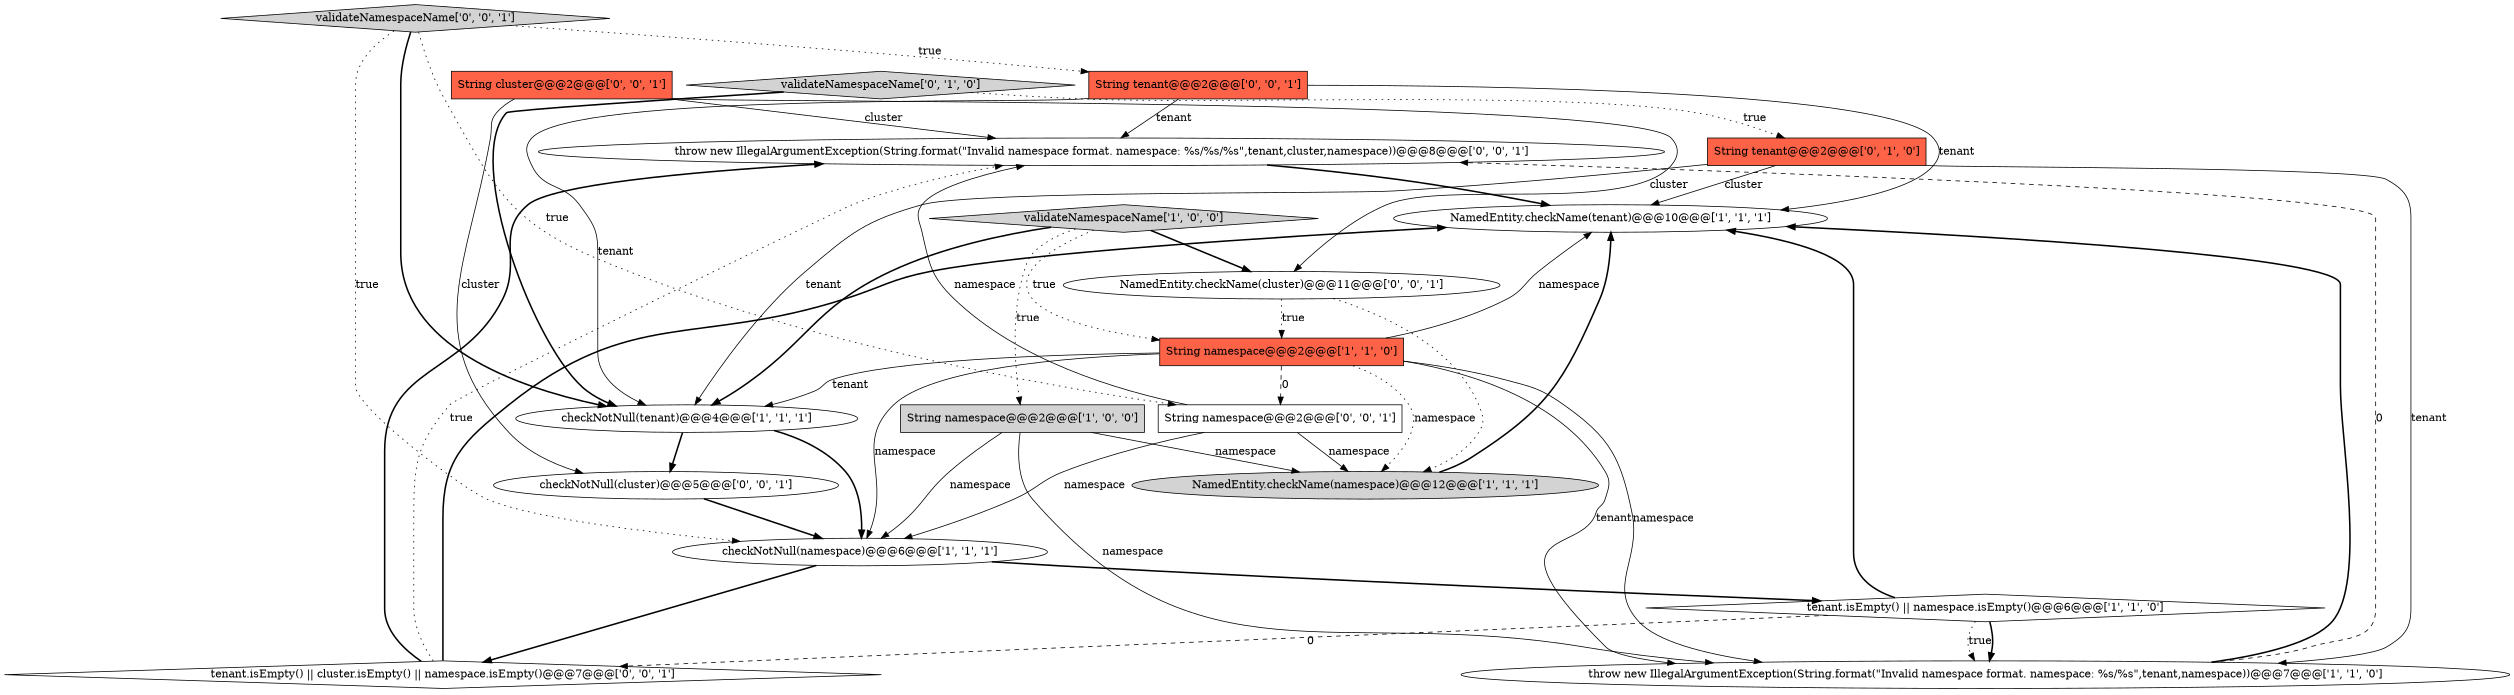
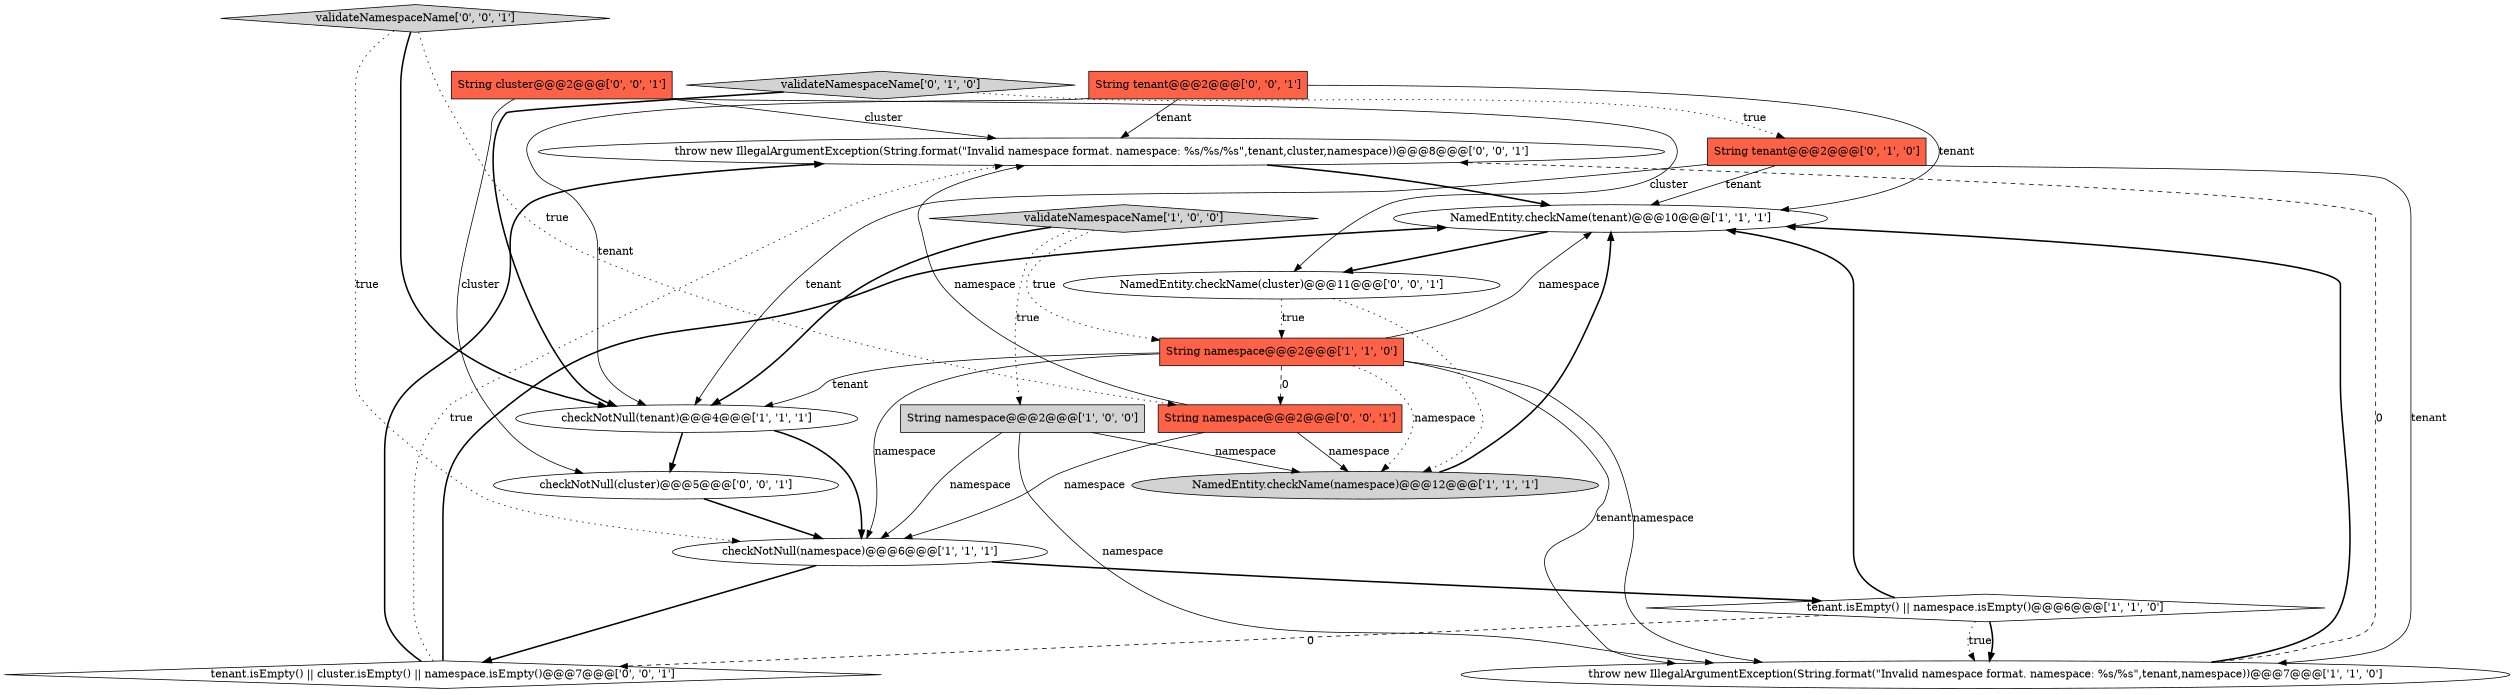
(796, 47) -> none
(1744, 185) -> (1744, 185)
(1197, 249) -> (1450, 251)
(1280, 419) -> (1280, 419)
